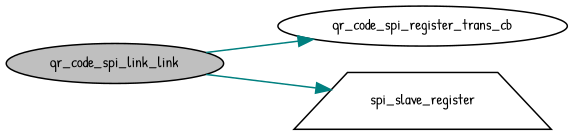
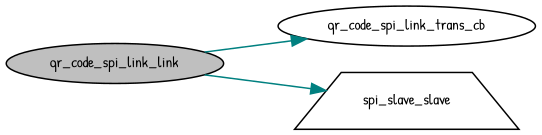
(423, 26) -> (407, 26)
(423, 101) -> (407, 101)
